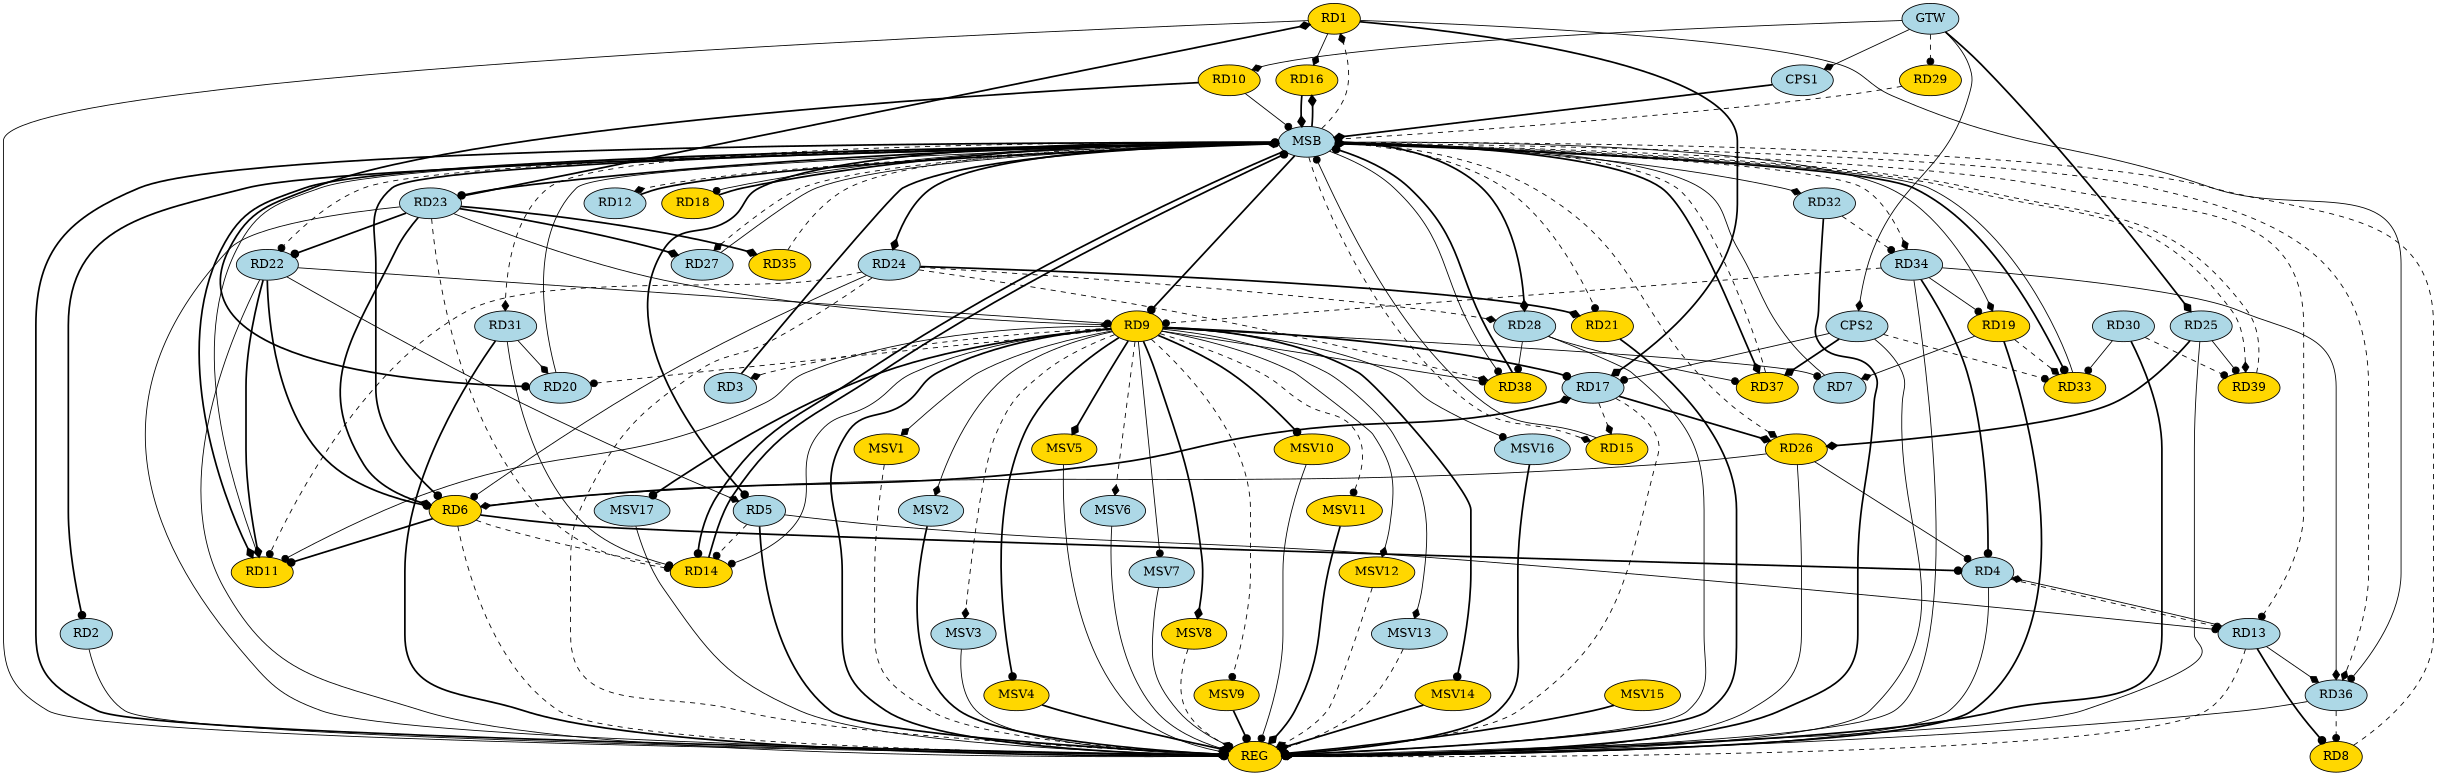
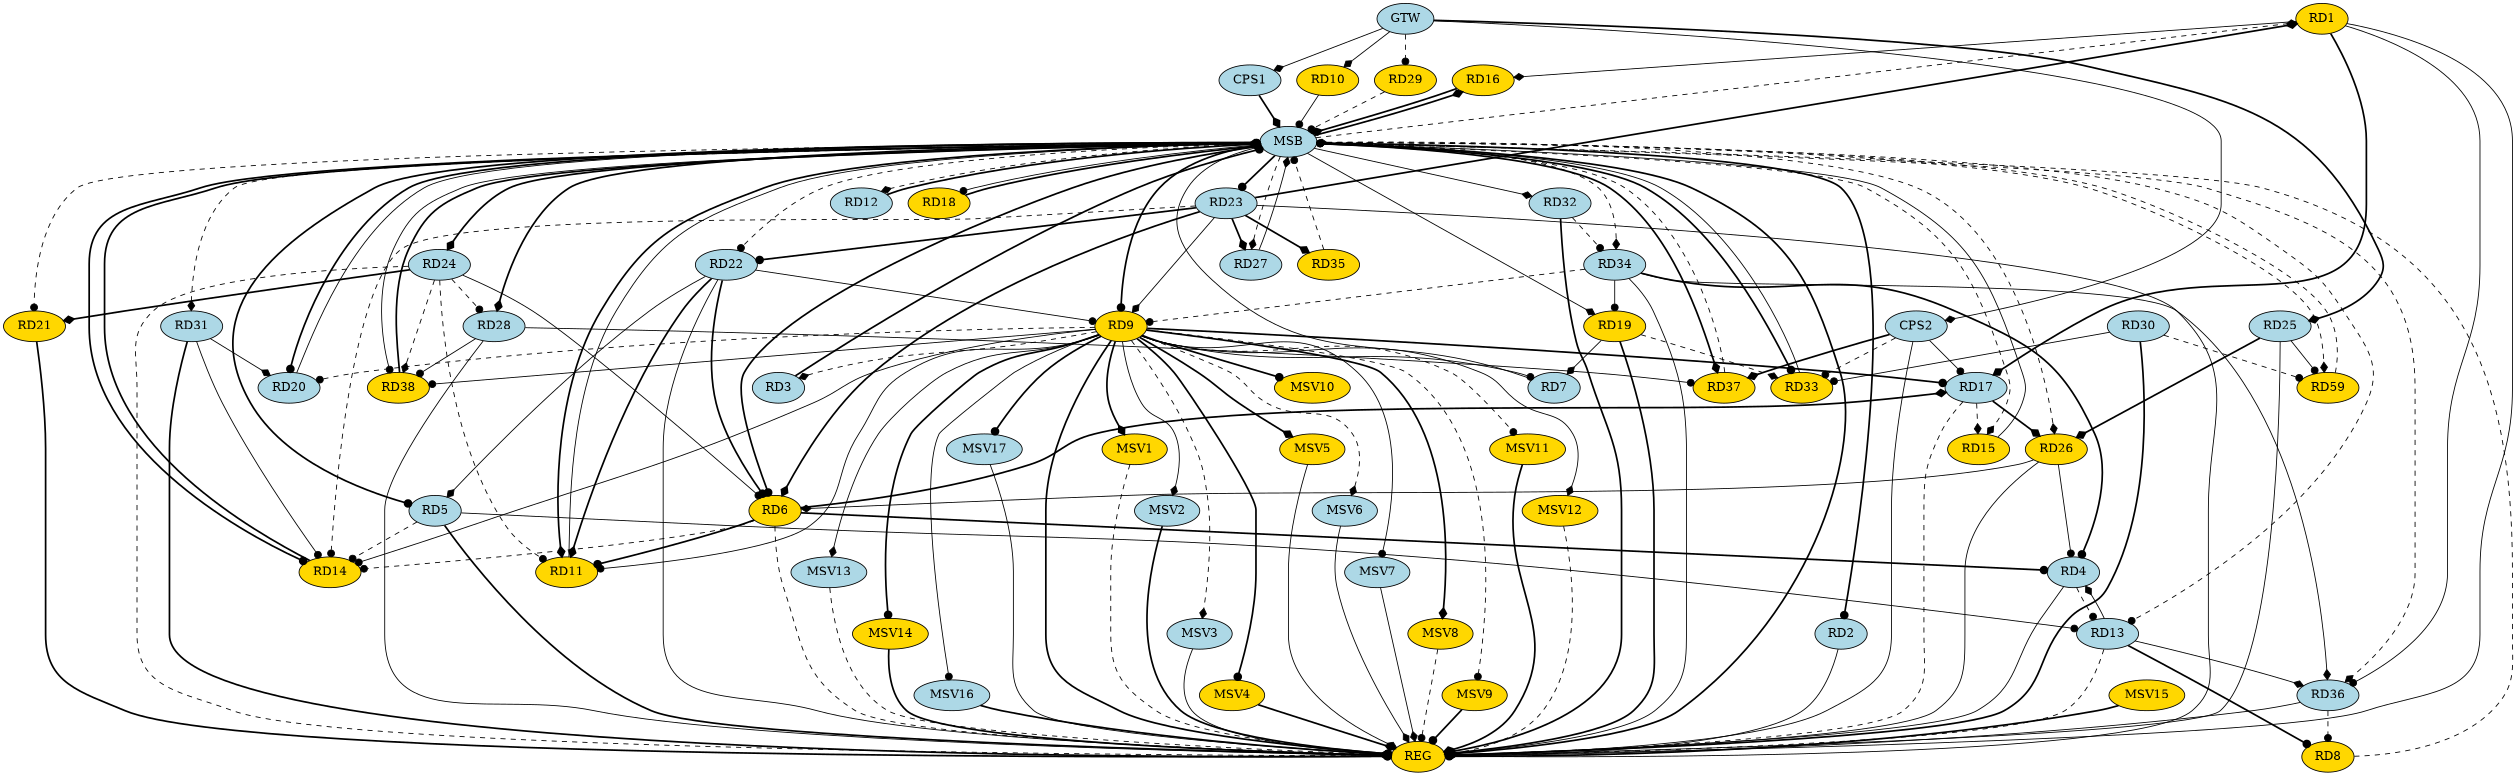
(514, 143) -> (724, 152)
(1203, 288) -> (464, 293)
(1002, 362) -> (1107, 384)
(2249, 388) -> (2328, 388)
(1283, 600) -> none
